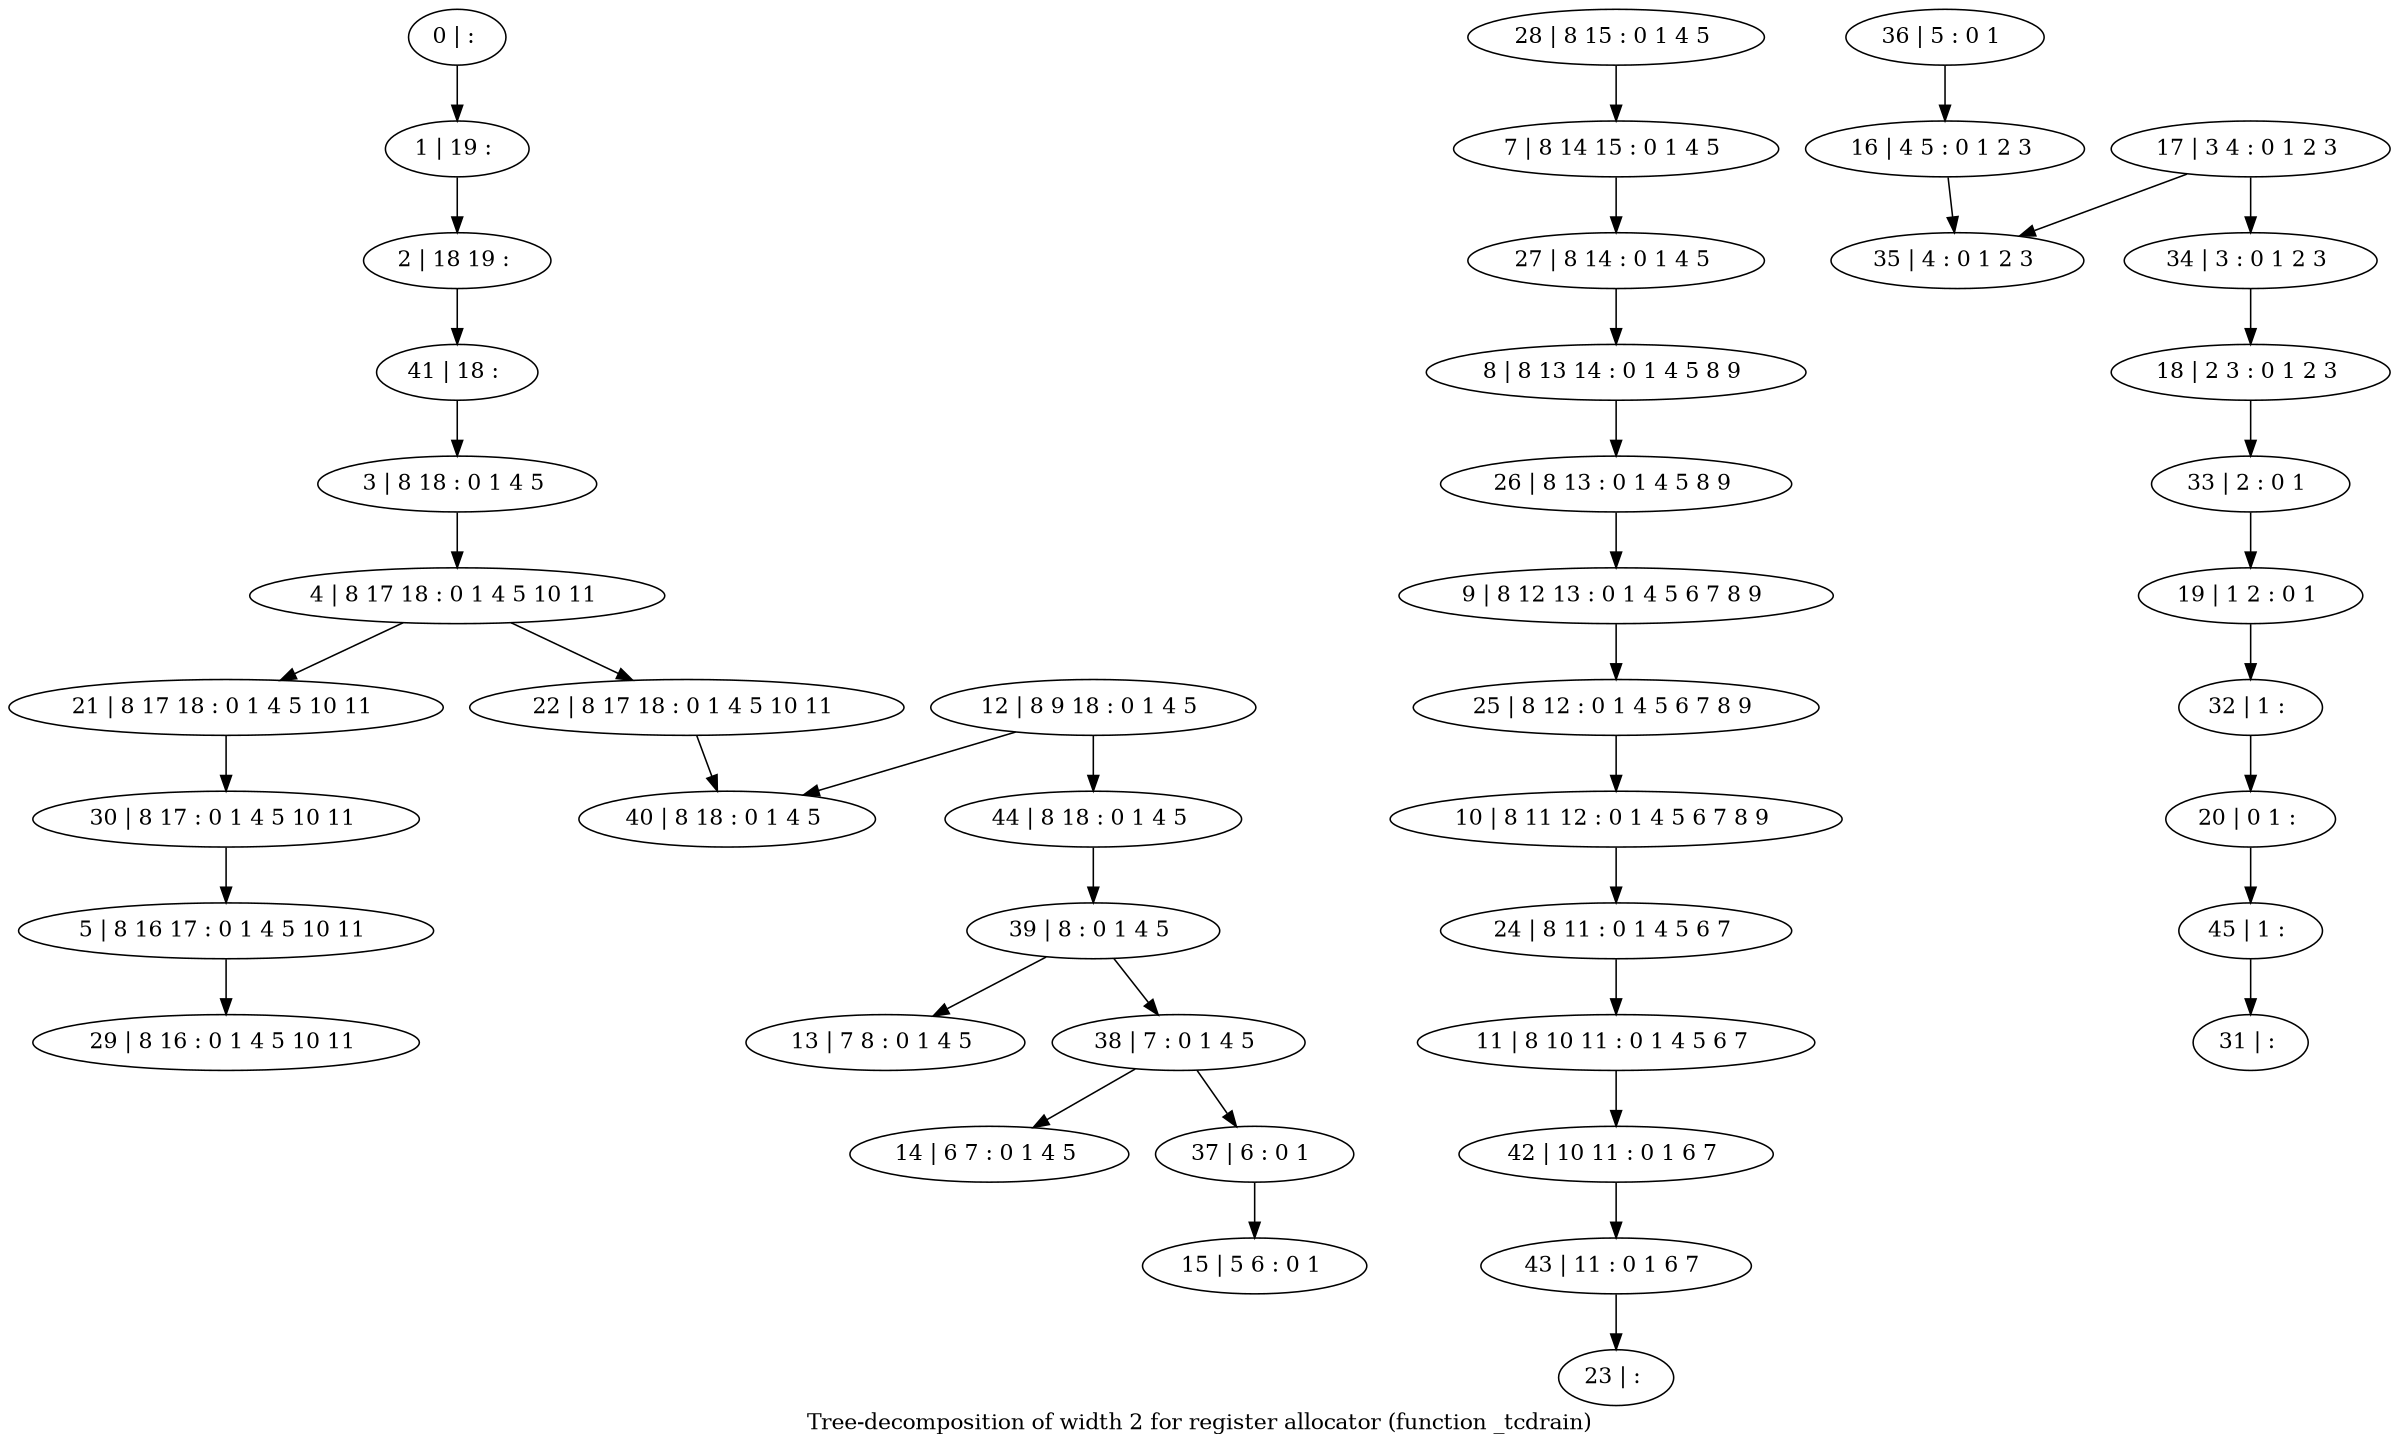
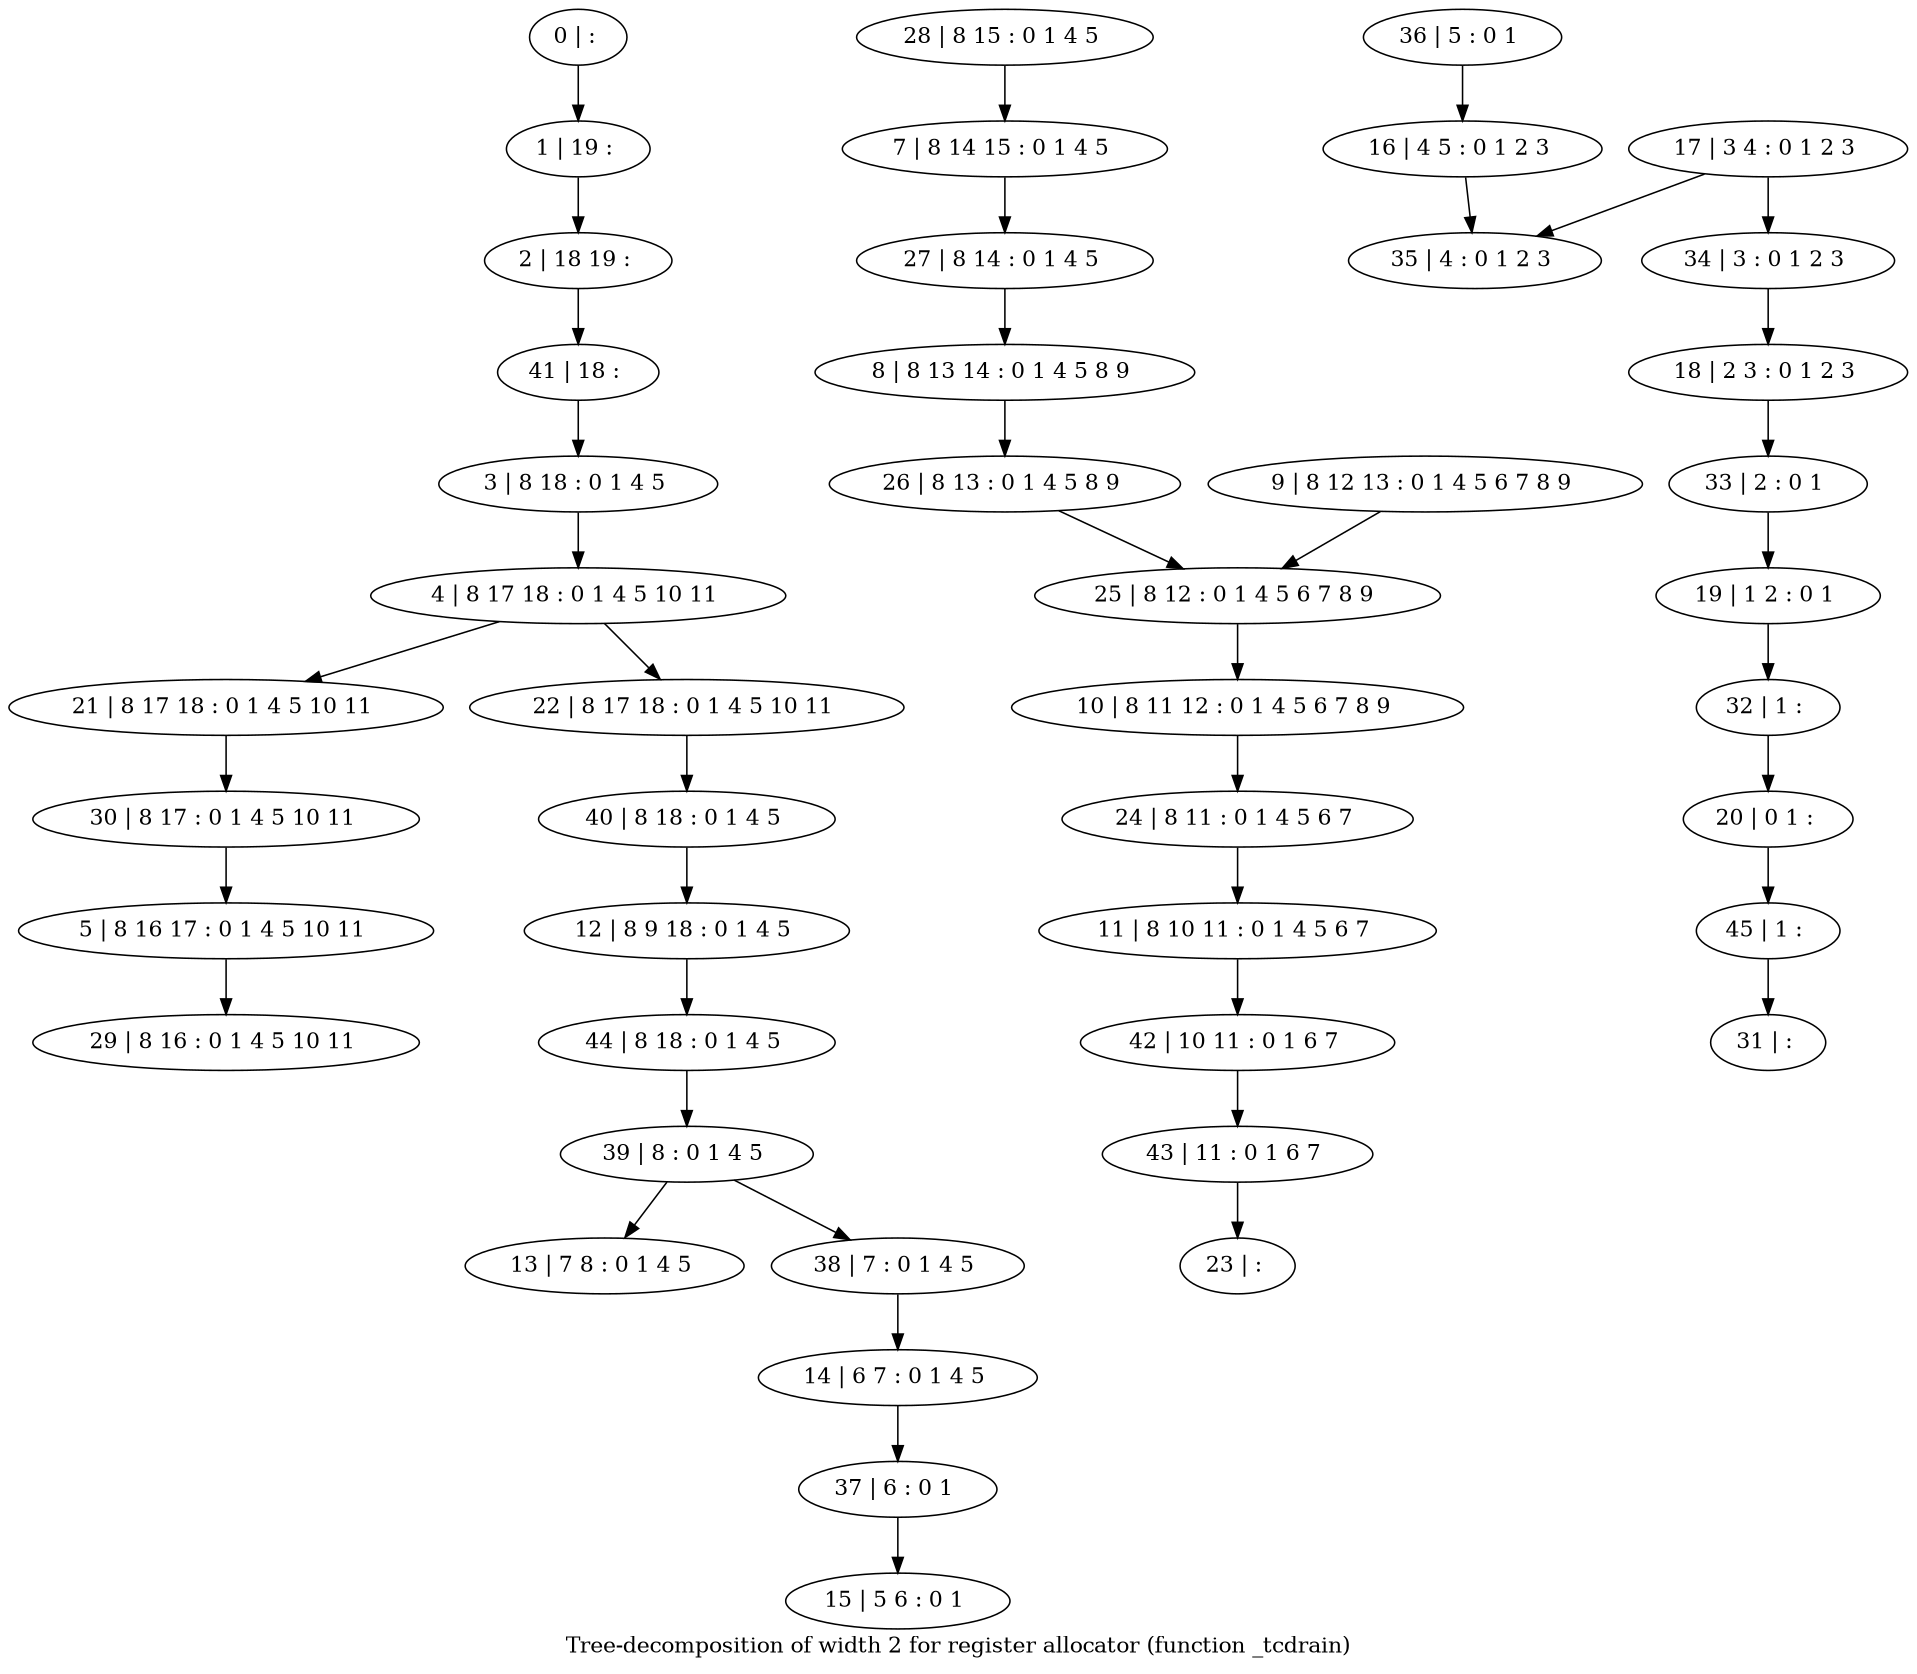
(1616, 532) -> (1114, 536)
(917, 761) -> (687, 867)
(1212, 1092) -> (898, 1426)
